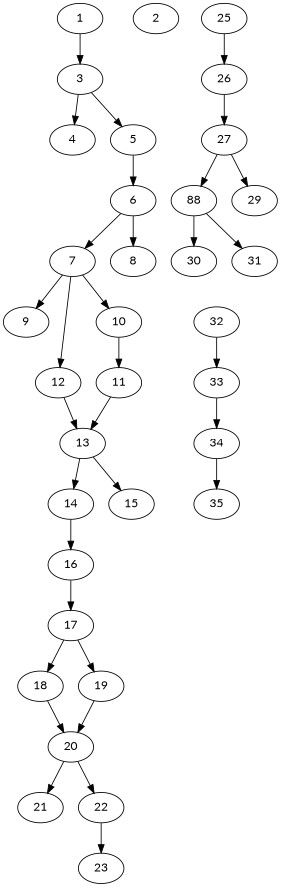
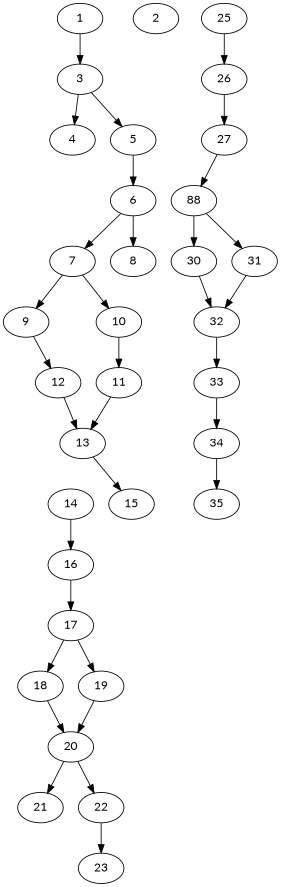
(255, 201) -> none
none -> (204, 288)
none -> (238, 288)
(66, 318) -> (40, 349)
(78, 469) -> none
